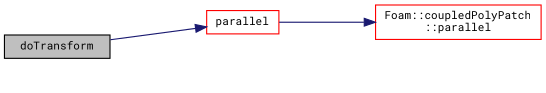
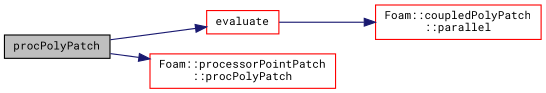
(243, 22) -> (243, 22)
(57, 47) -> (57, 47)
none -> (243, 71)
